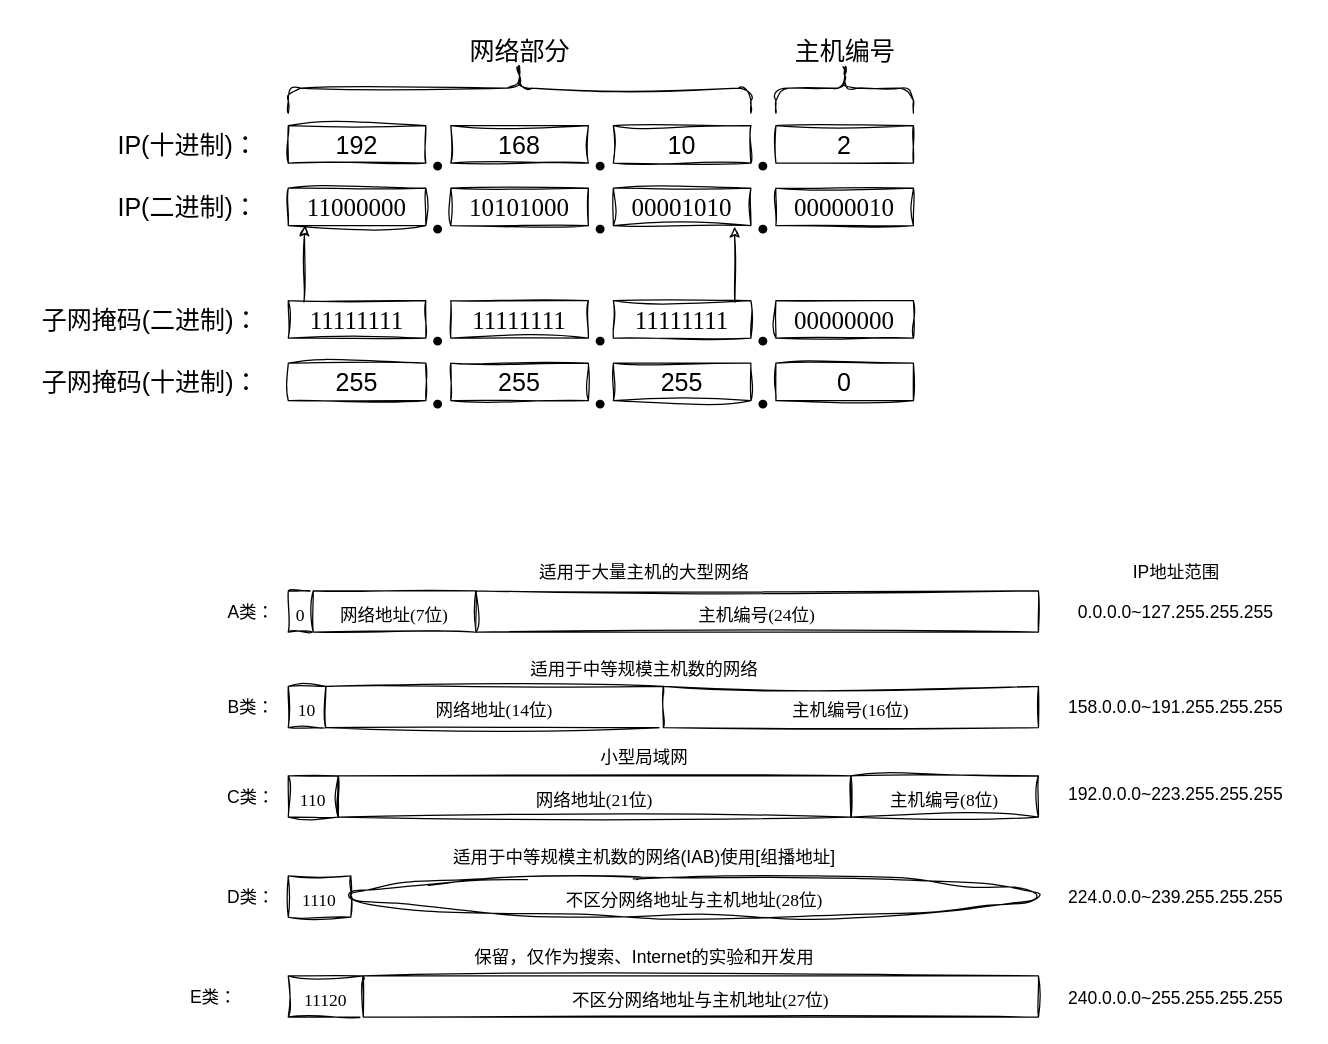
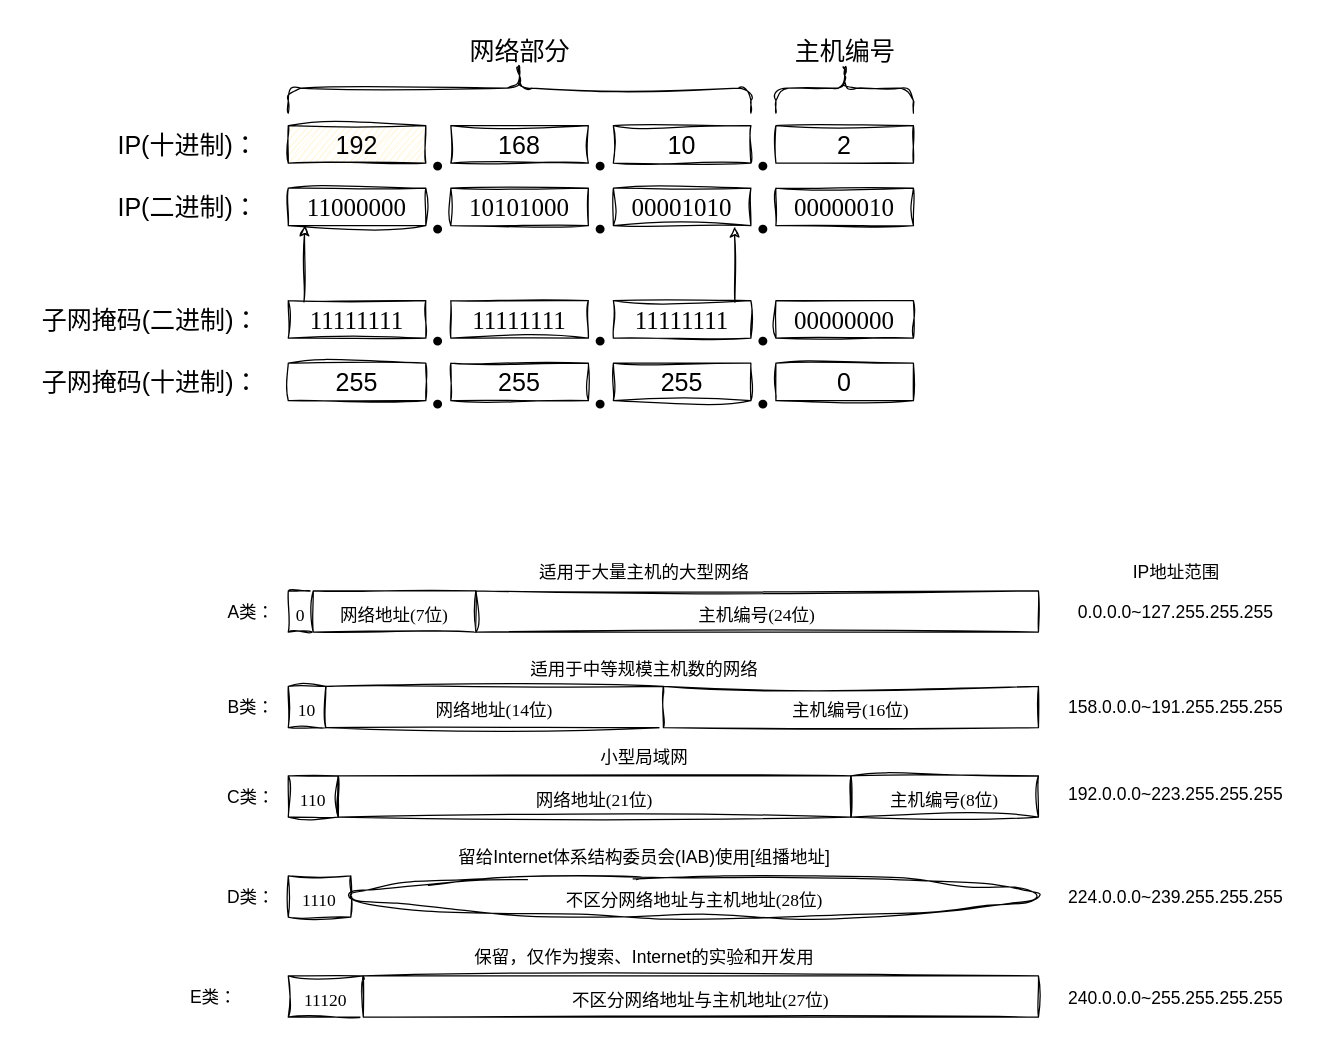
(357, 144) -> (357, 144)
(644, 857) -> (644, 857)
